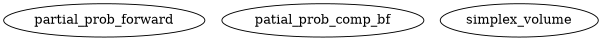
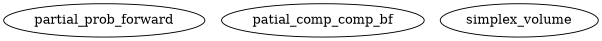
(323, 20) -> (323, 20)
